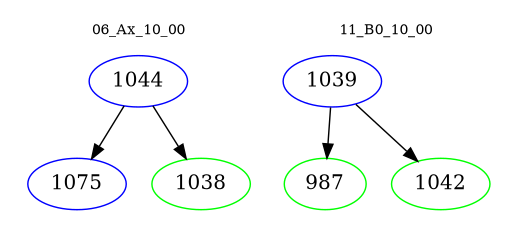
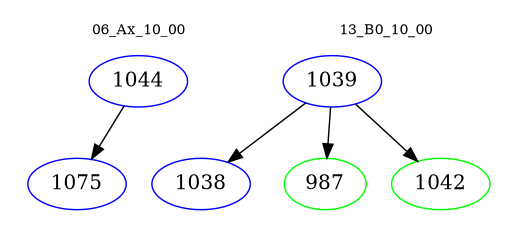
(387, 31) -> (387, 31)
(166, 126) -> (281, 122)
(201, 184) -> (201, 184)
